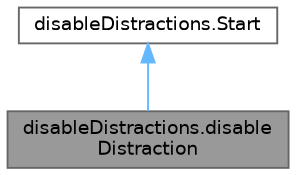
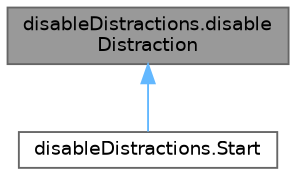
(148, 87) -> (148, 107)
